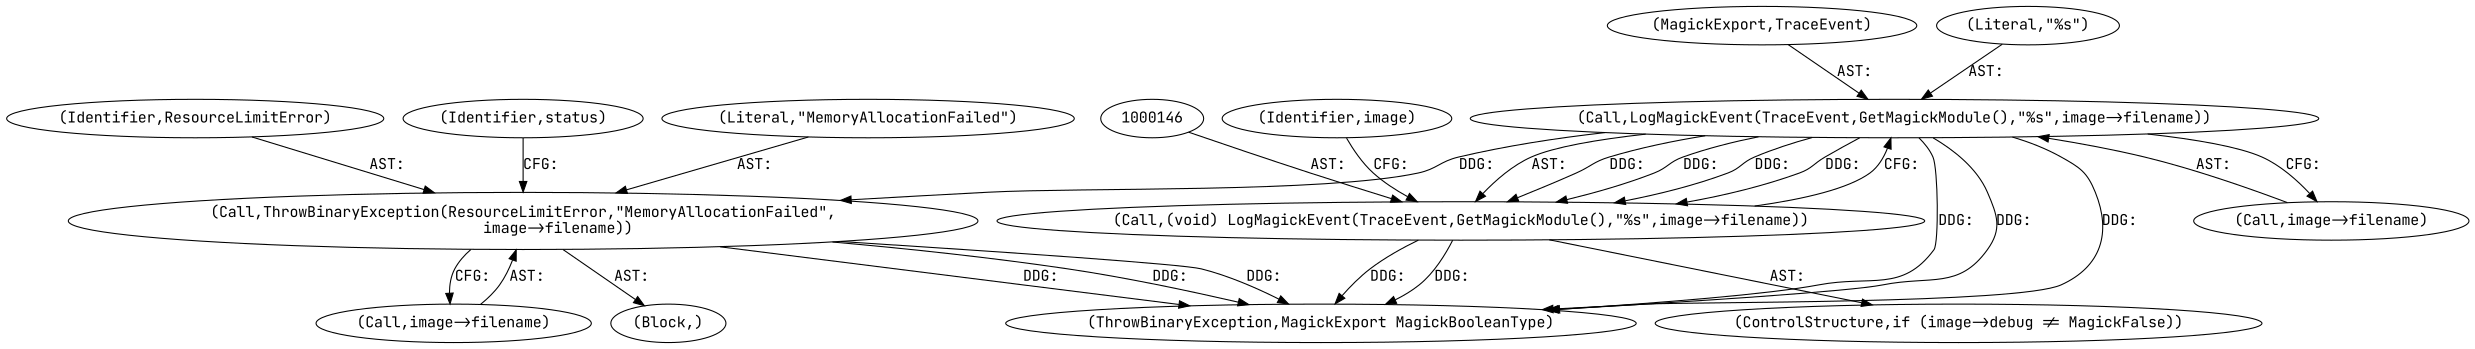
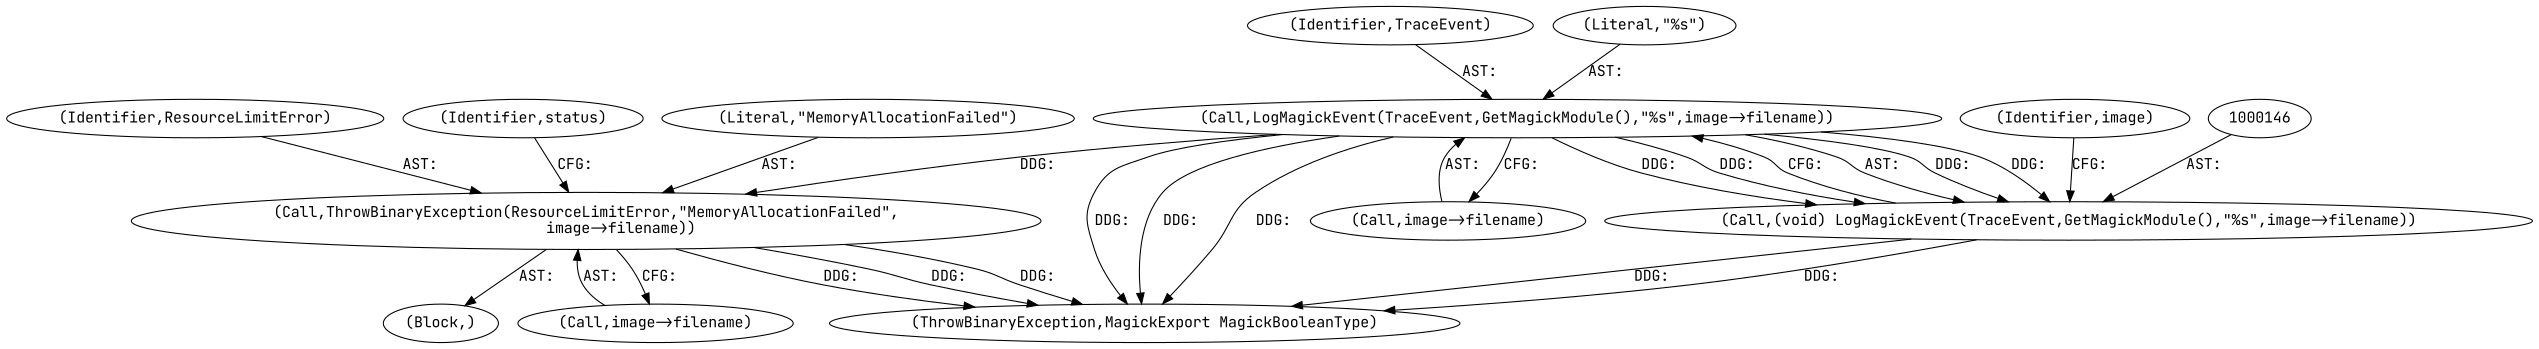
(1762, 26) -> (1390, 26)
(1959, 323) -> none
